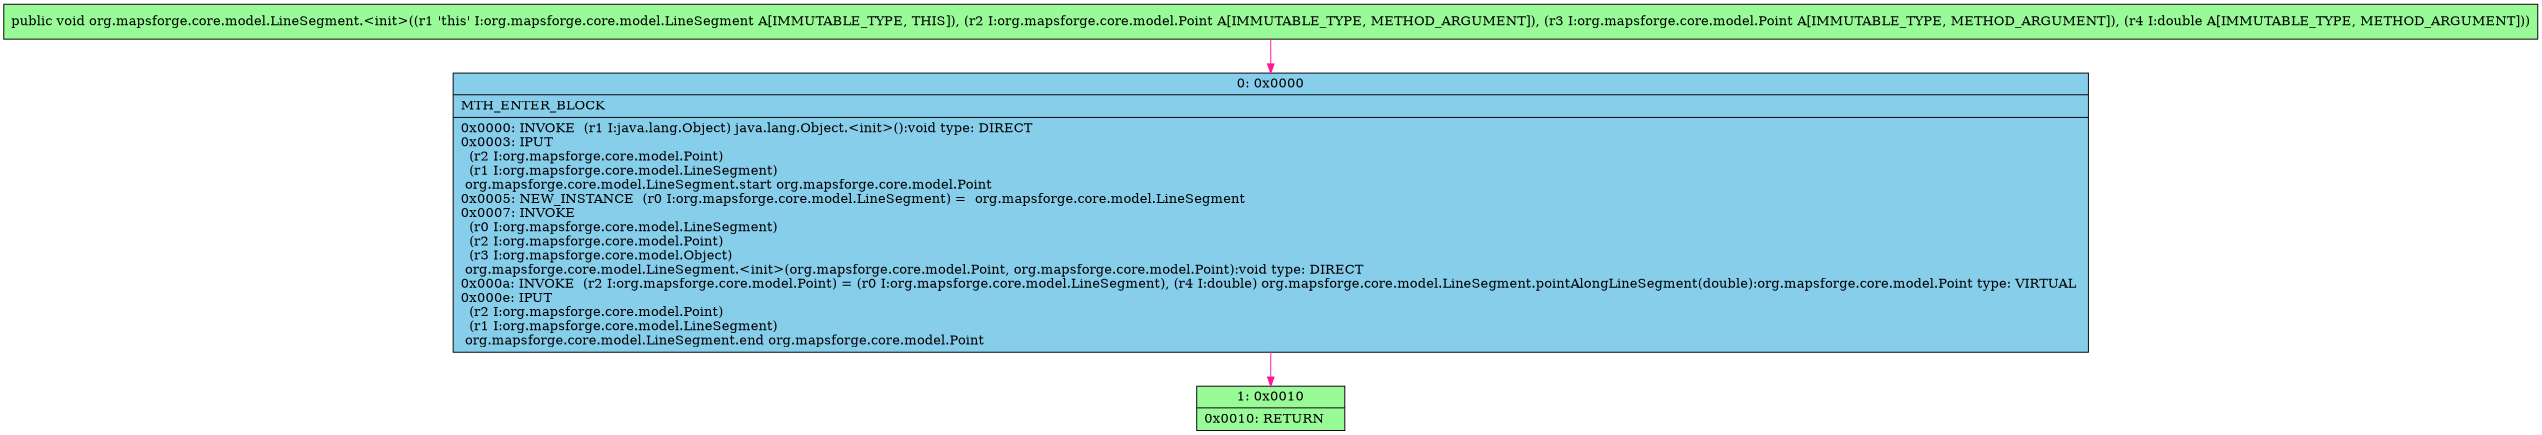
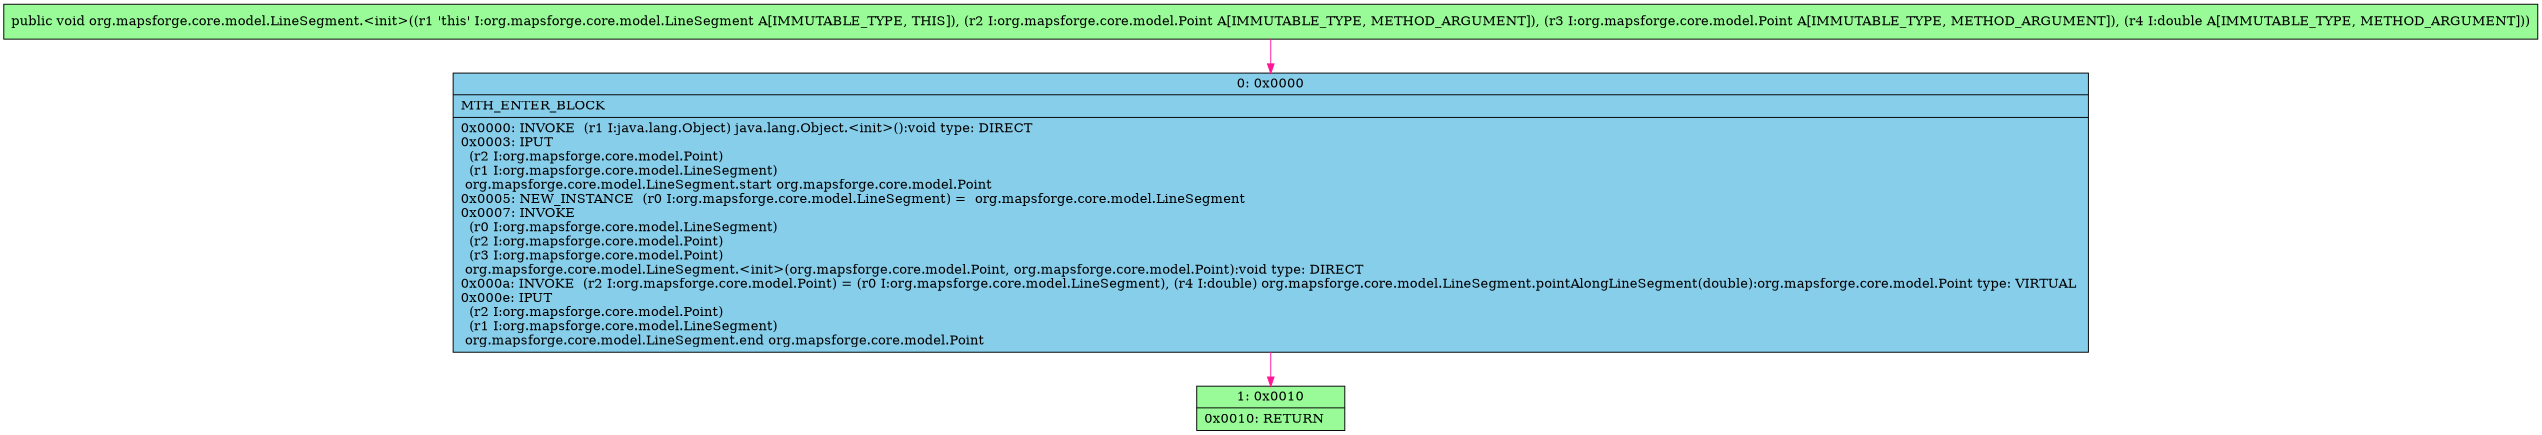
(597, 256) -> (592, 256)
